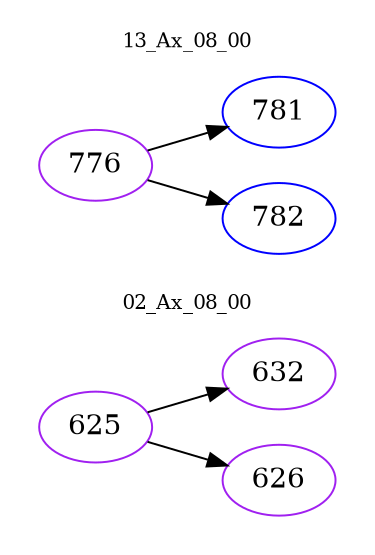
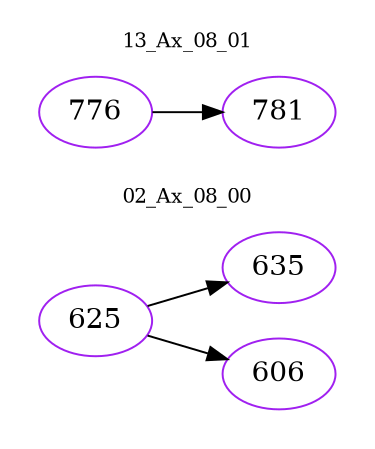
(187, 42) -> (187, 42)
(279, 112) -> (279, 112)
(279, 218) -> none
(279, 374) -> (279, 268)
(279, 480) -> (279, 374)
